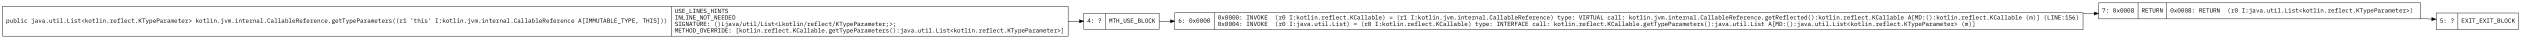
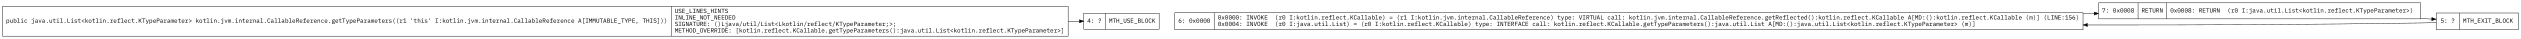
(1165, 21) -> (2262, 25)
(2488, 21) -> (2488, 21)
